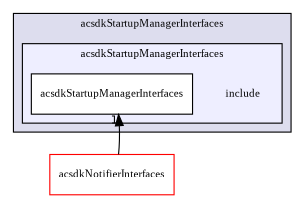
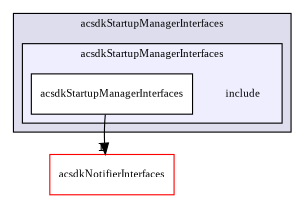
(119, 140) -> (104, 129)
